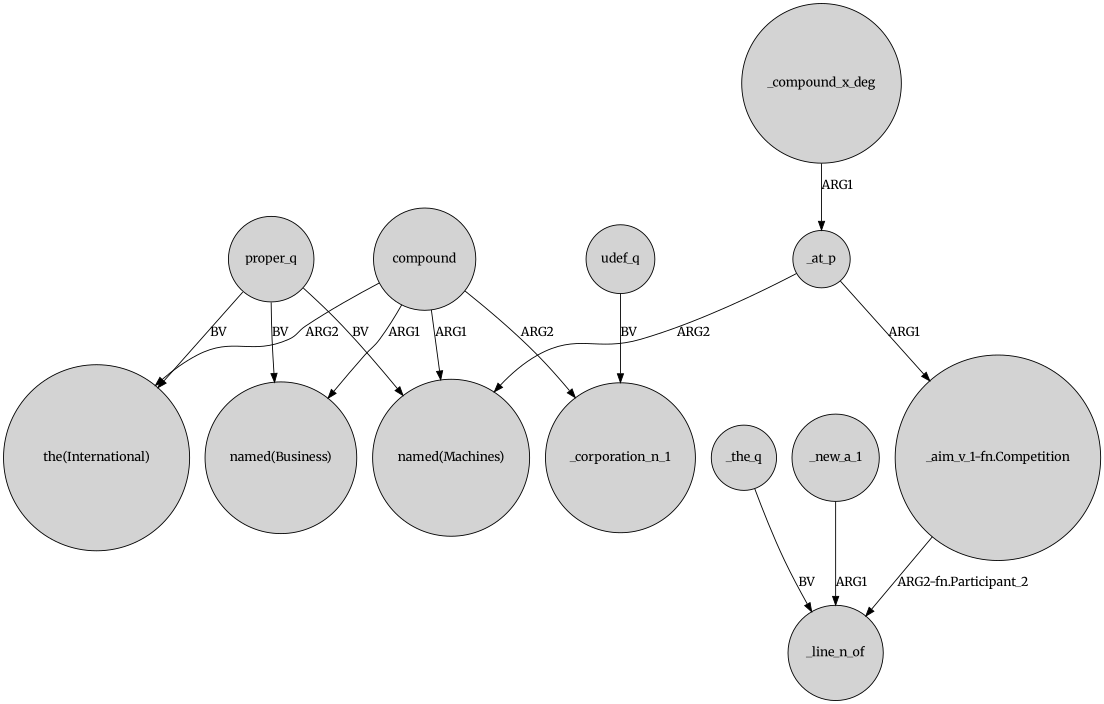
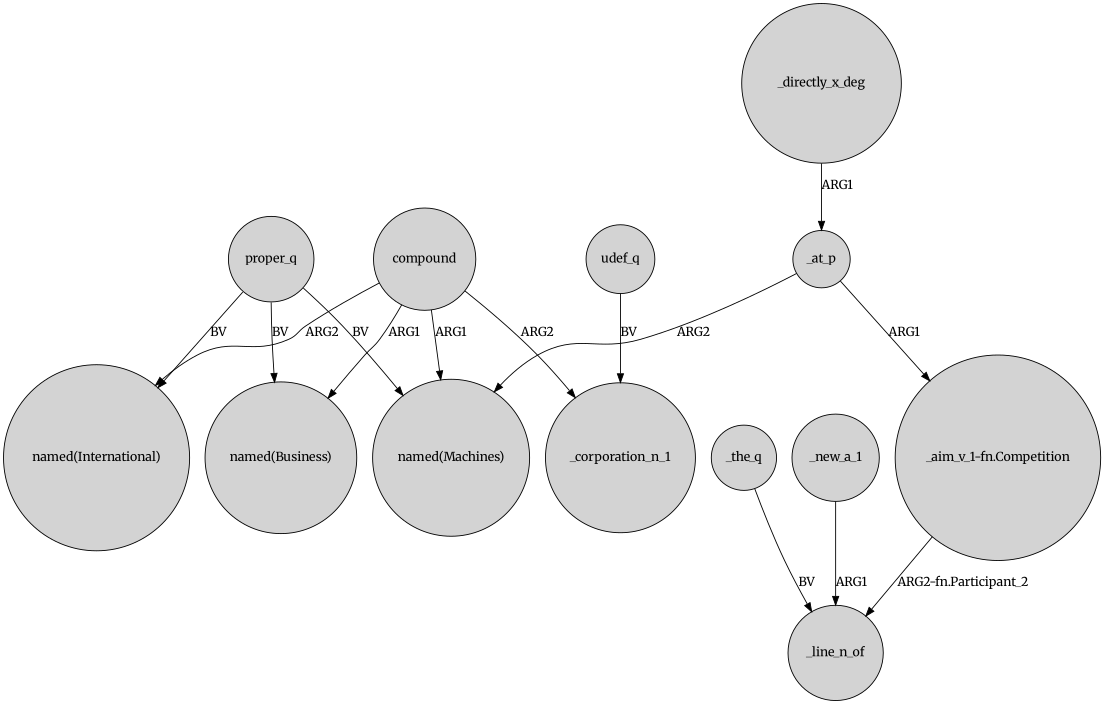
(822, 83) -> (822, 83)
(97, 458) -> (97, 458)
